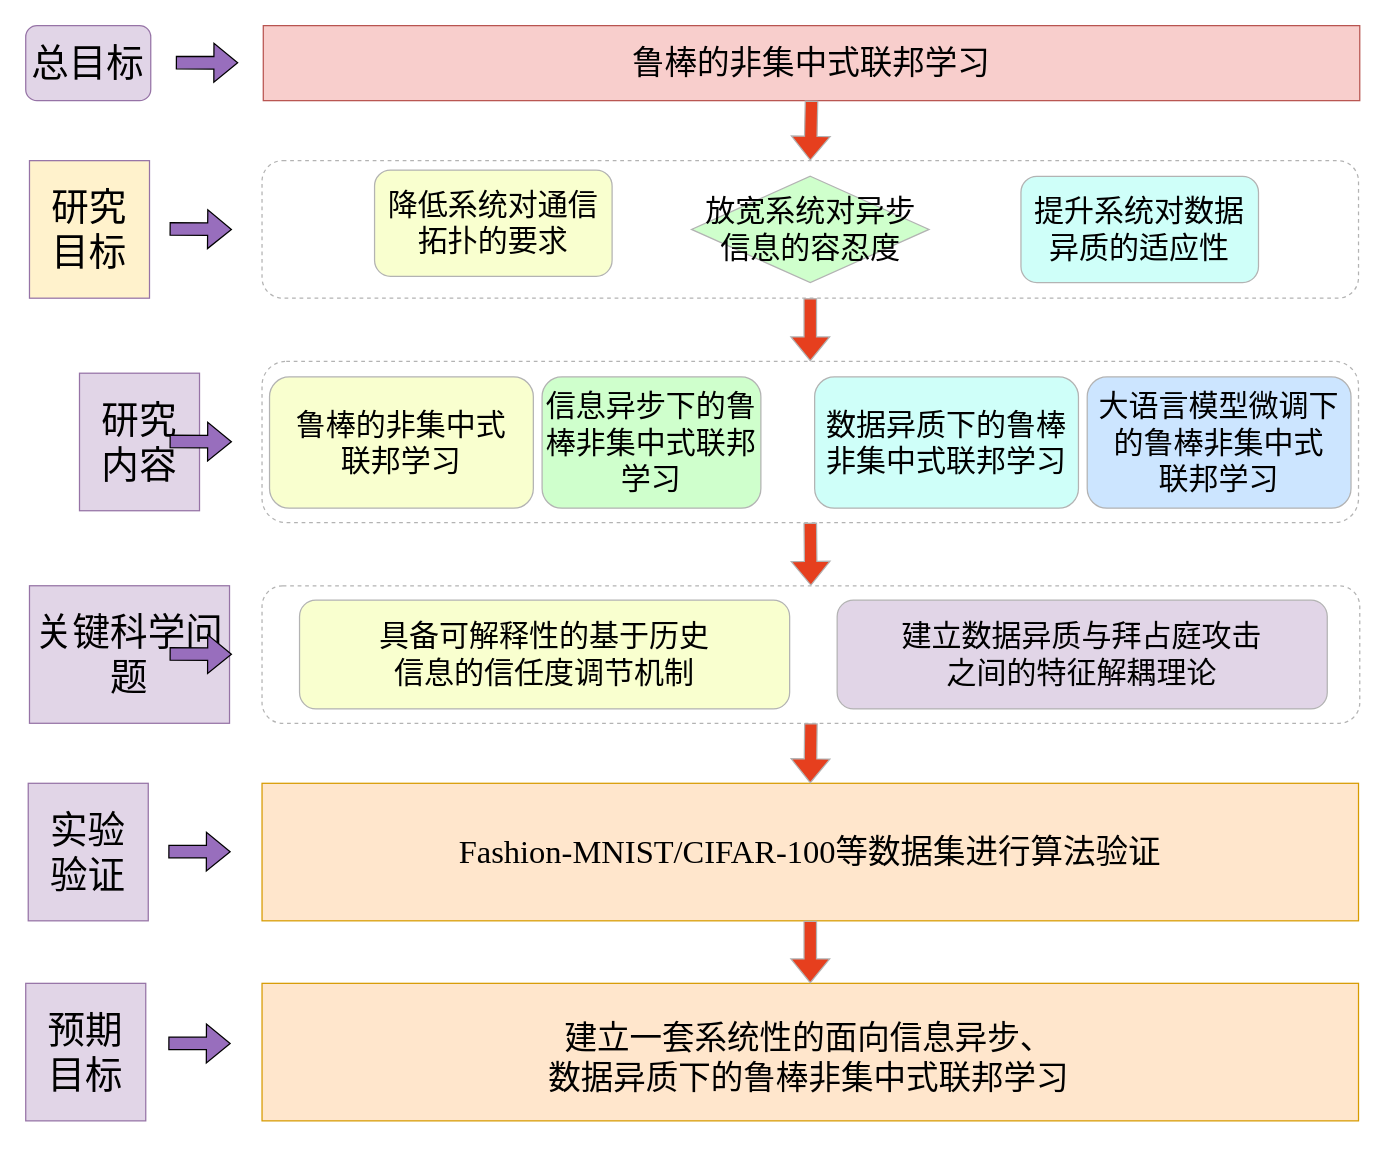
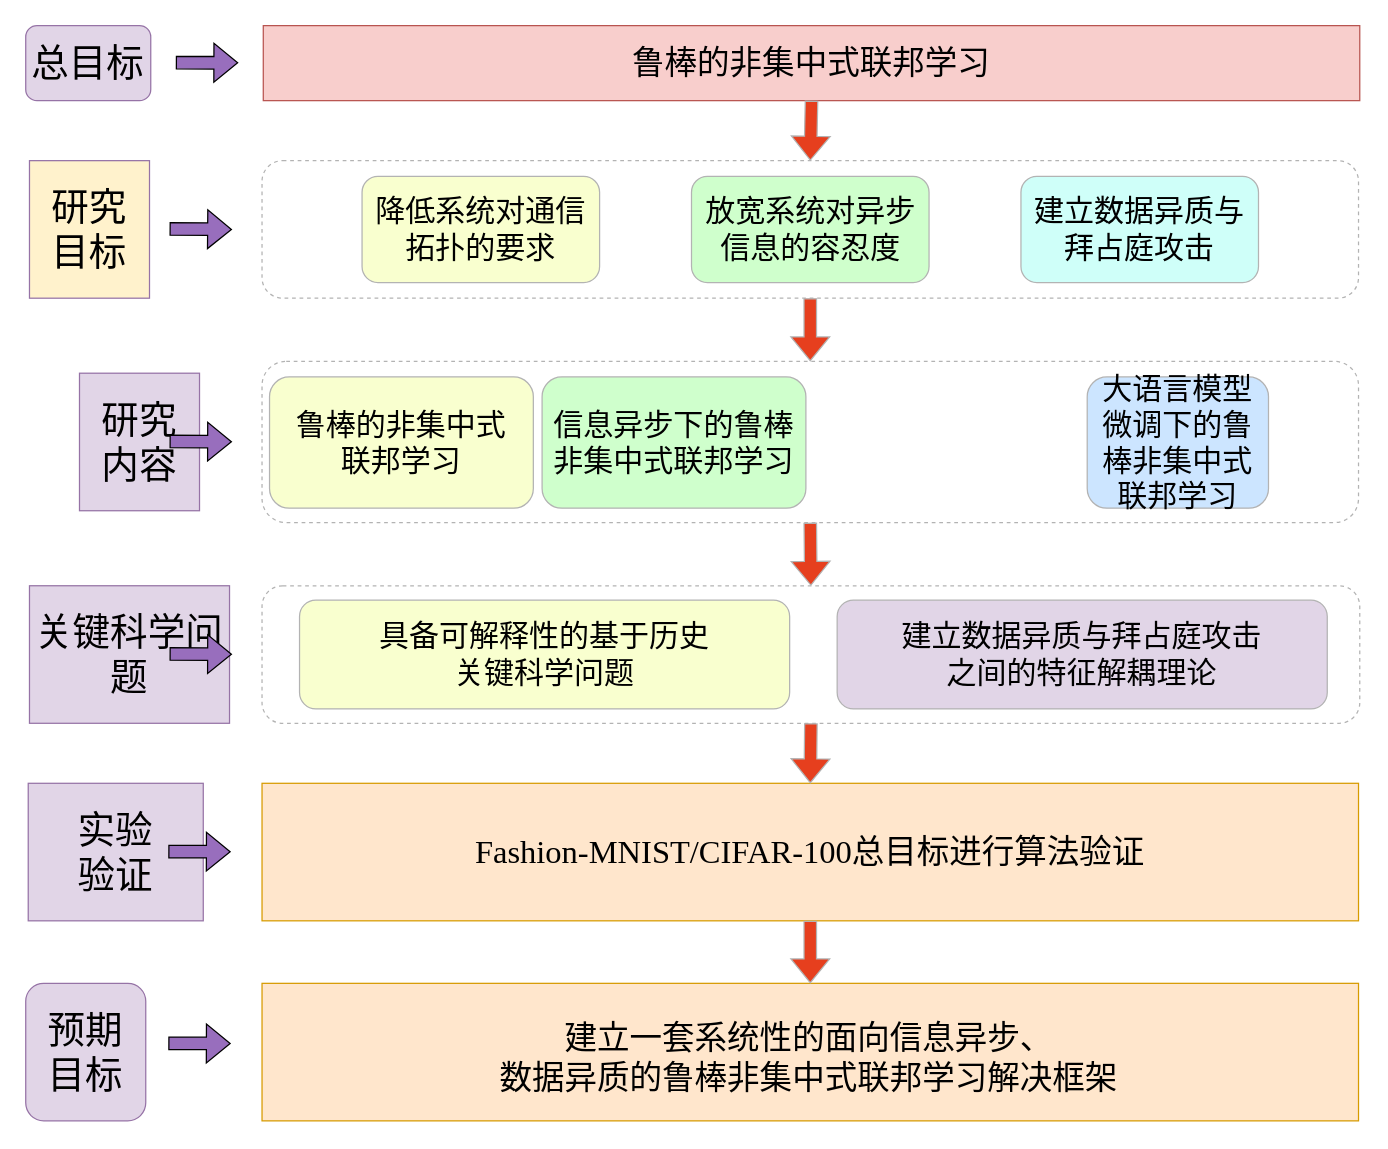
(493, 223) -> (481, 229)
(810, 229) -> (810, 229)
(1139, 229) -> (1139, 229)
(651, 443) -> (674, 443)
(946, 443) -> none
(1219, 443) -> (1178, 443)
(544, 654) -> (544, 654)
(88, 852) -> (116, 852)
(810, 852) -> (810, 852)
(86, 1052) -> (86, 1052)
(809, 1058) -> (809, 1058)
